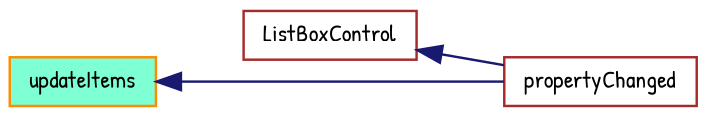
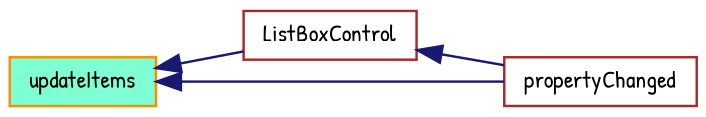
none -> (212, 57)
